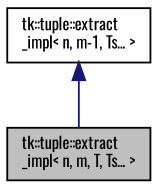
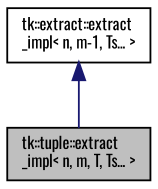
(79, 35) -> (79, 35)
